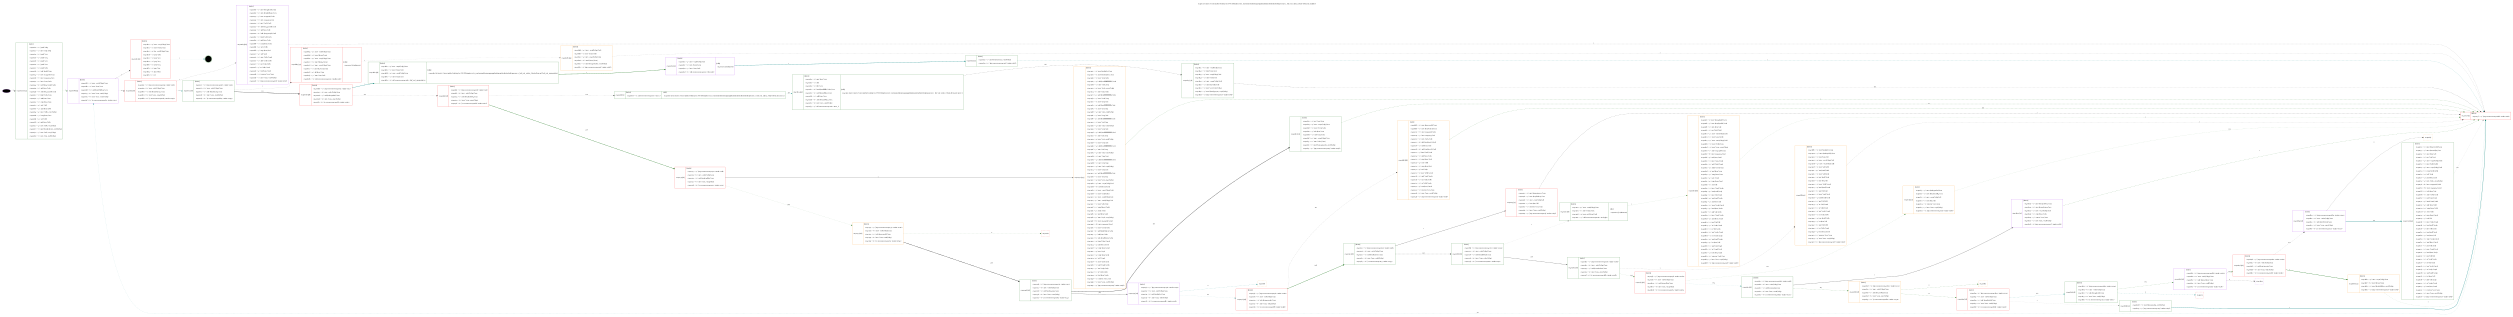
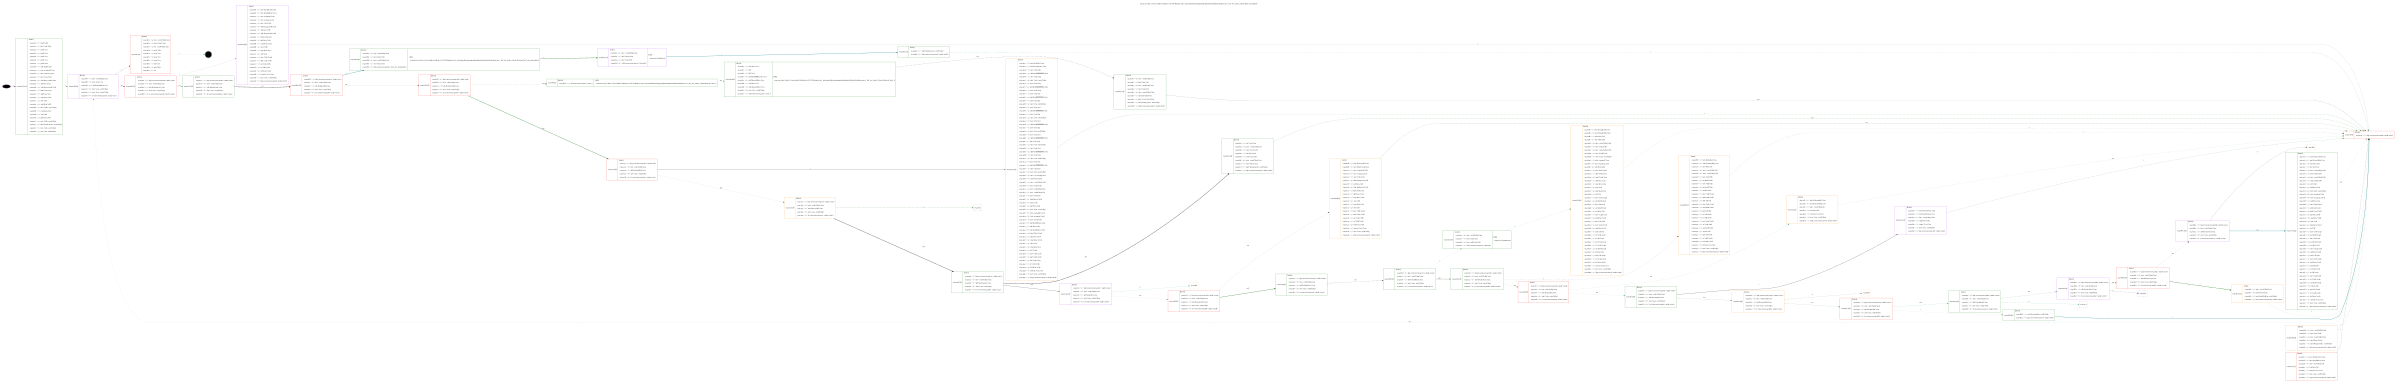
(326, 65) -> none
(1450, 228) -> none
